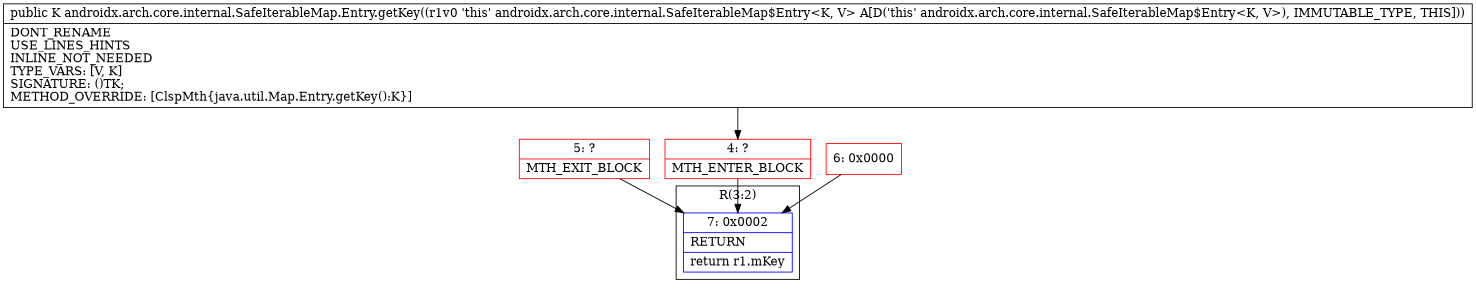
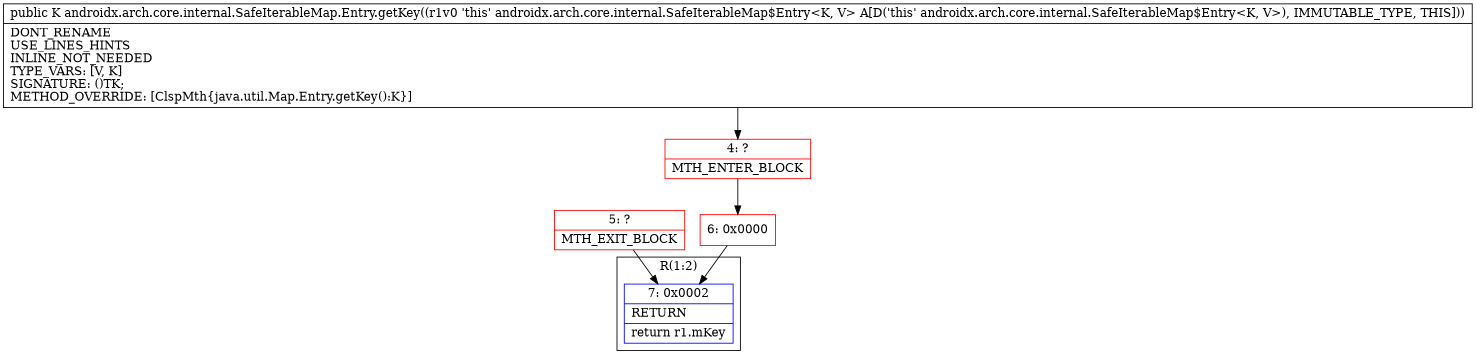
(738, 191) -> (738, 192)
(738, 196) -> (679, 267)
